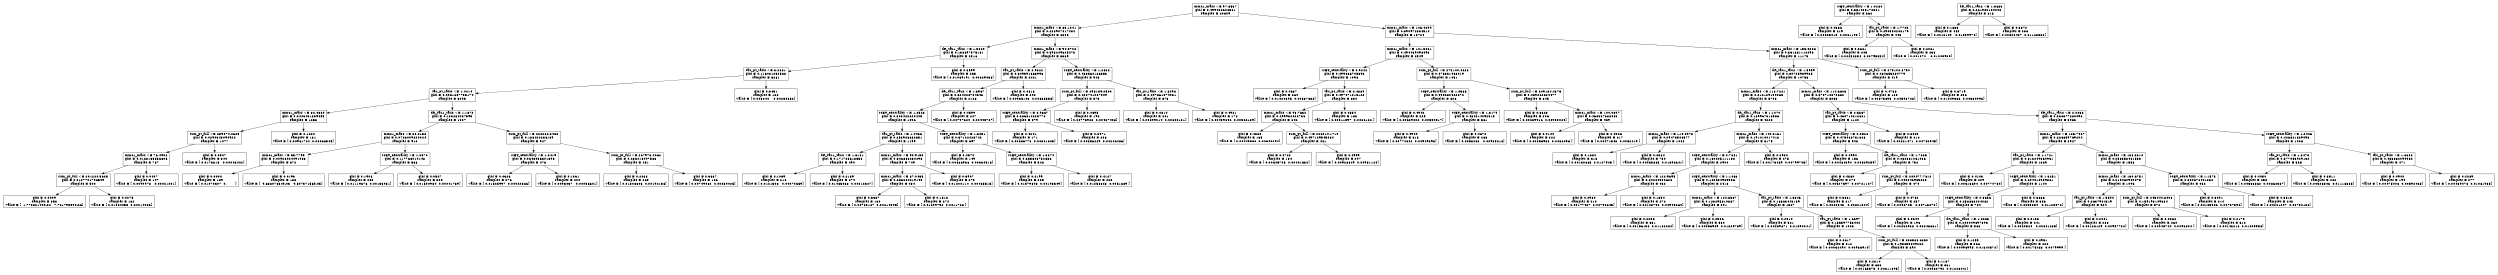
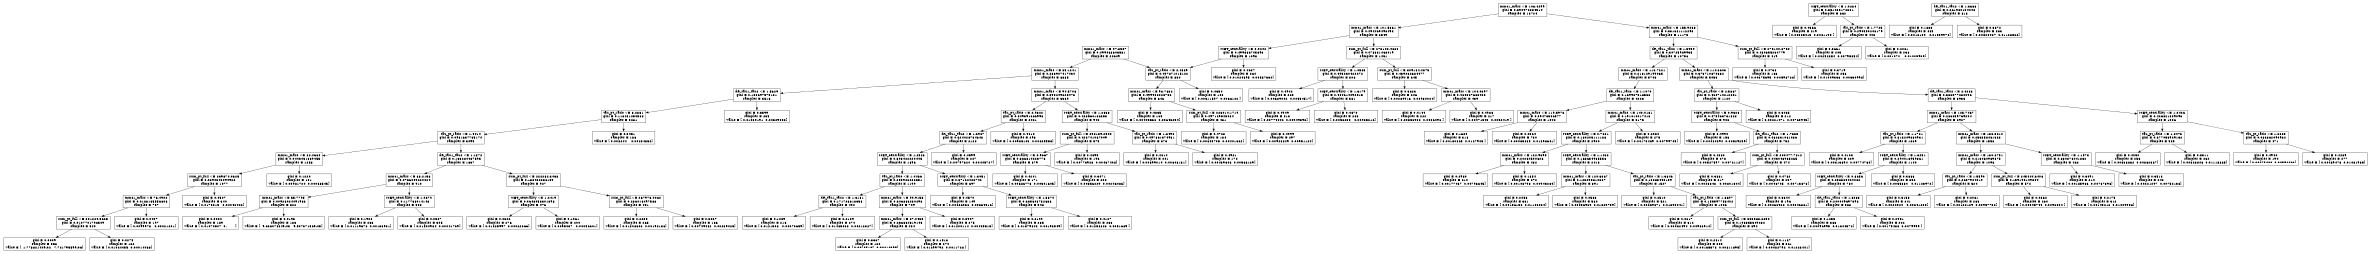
(1311, 21) -> (1136, 63)
(284, 159) -> (284, 202)
(902, 159) -> (902, 202)
